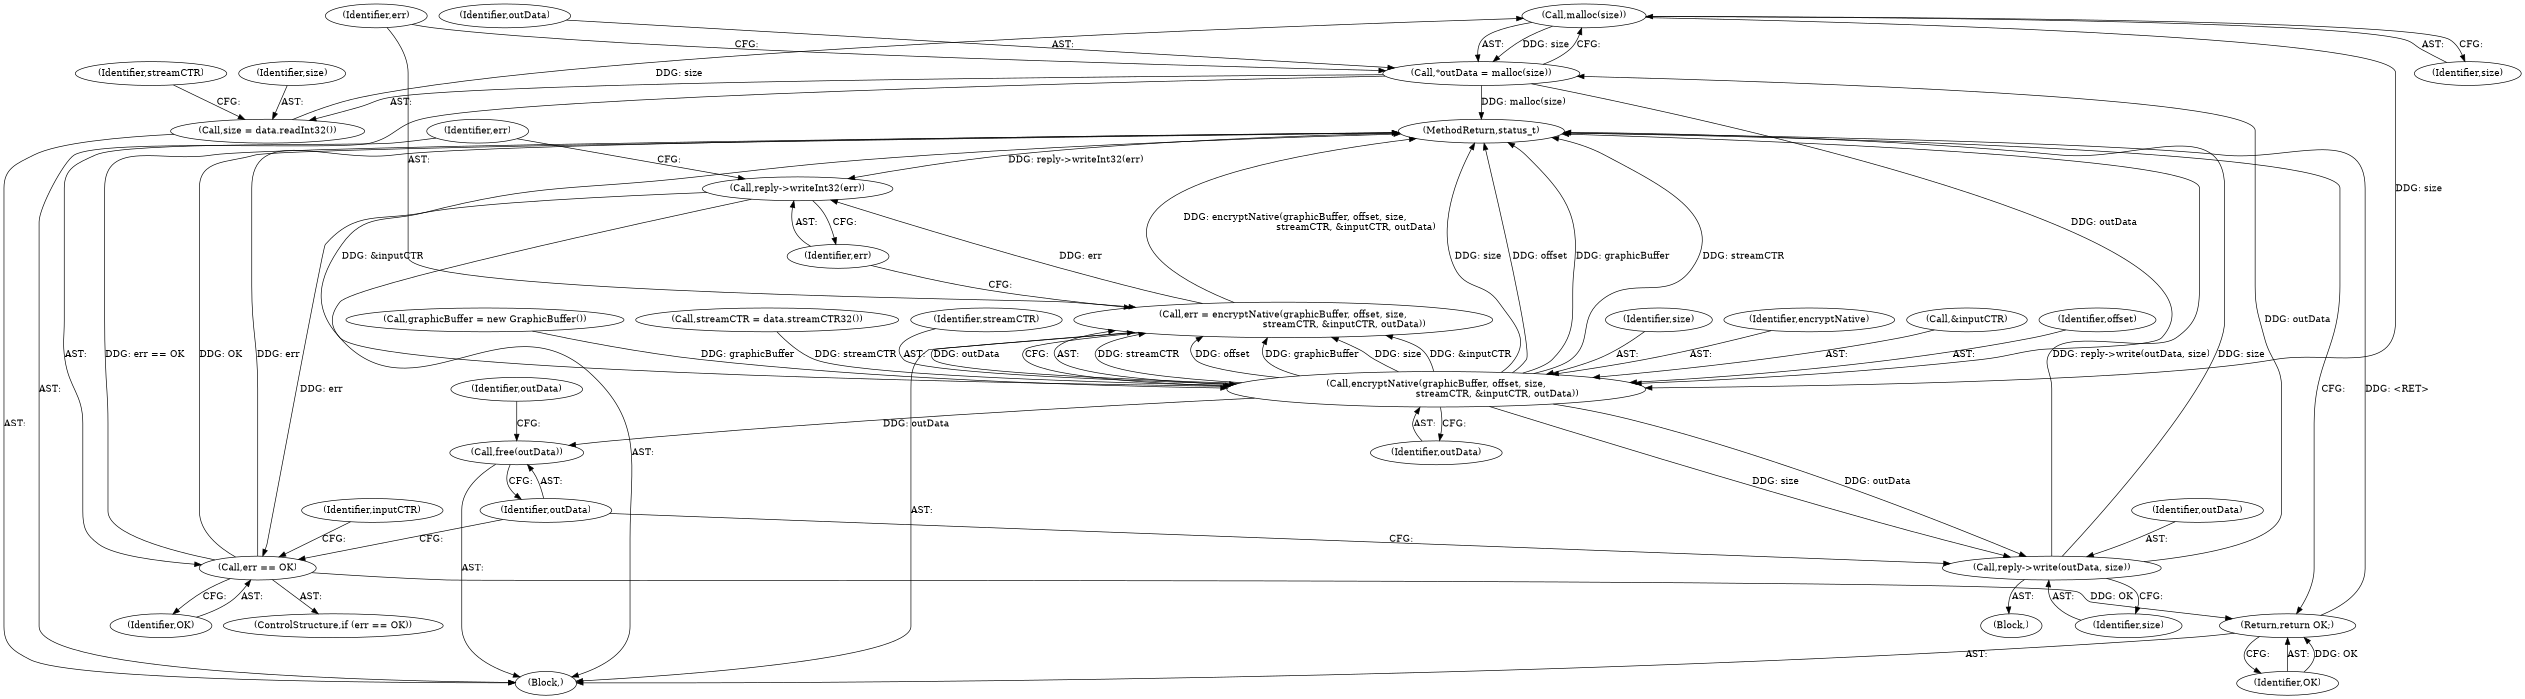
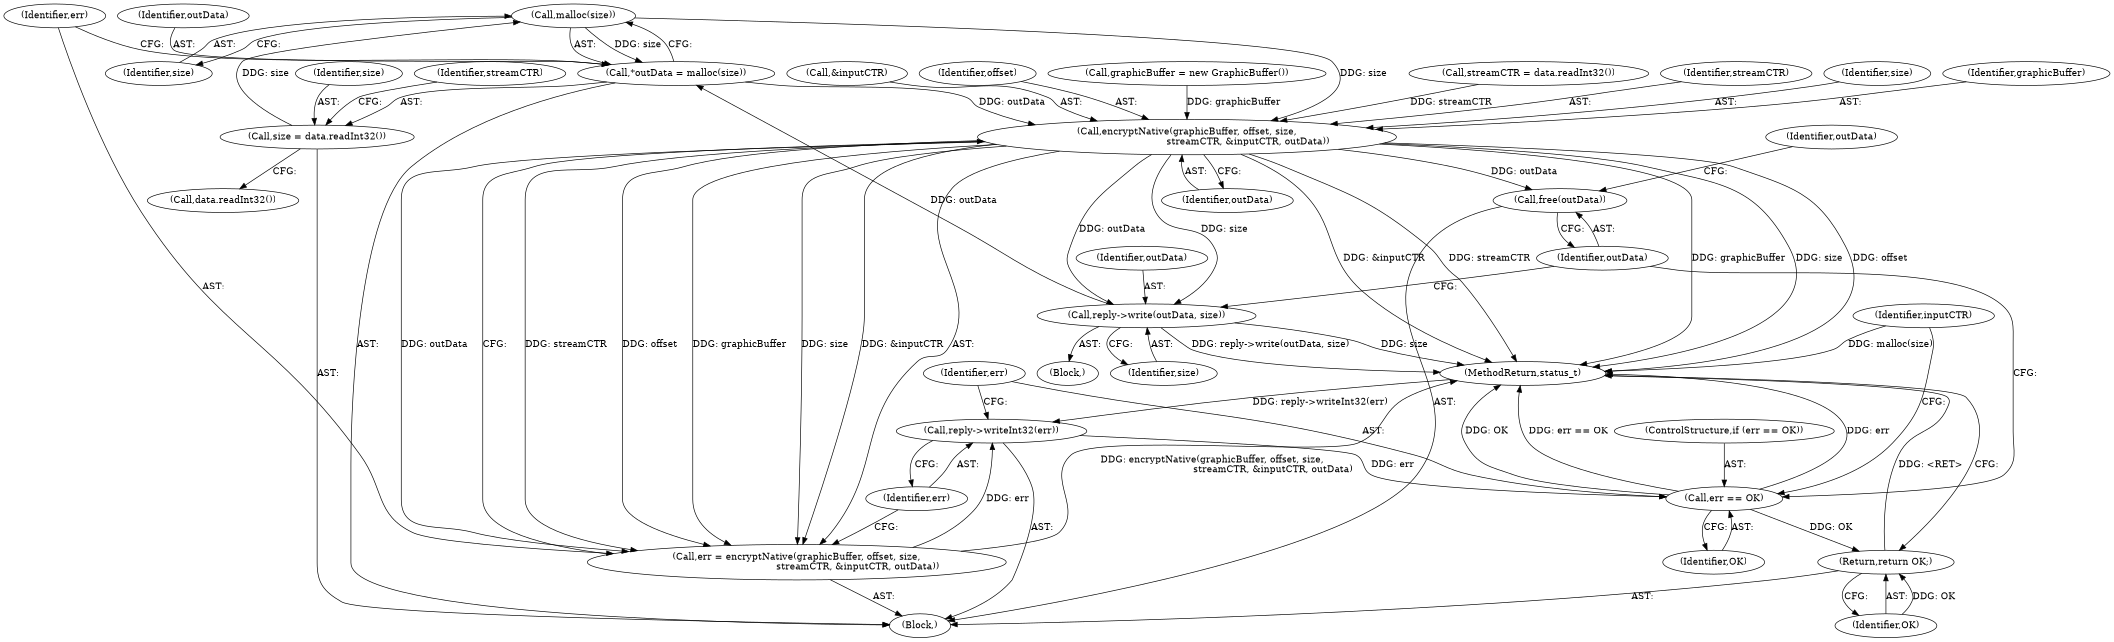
(1481, 99) -> (1752, 363)
none -> (223, 201)
(767, 320) -> (1529, 74)
(1809, 320) -> (2026, 74)
(293, 595) -> (1724, 462)
